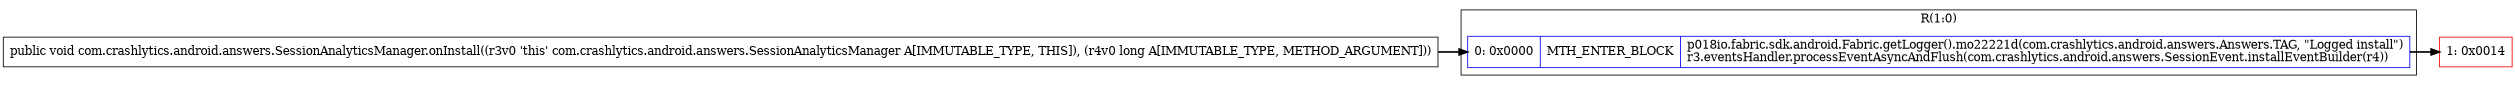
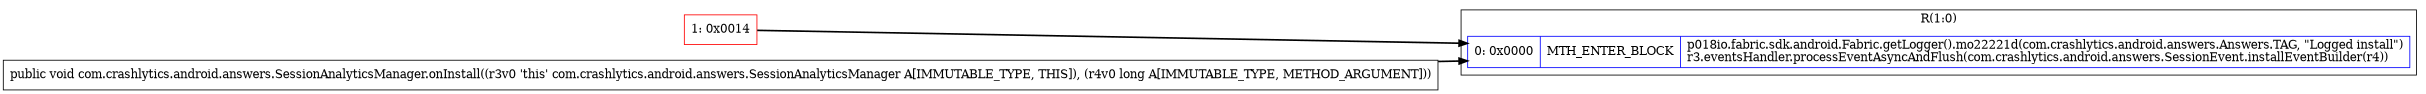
(2421, 52) -> (1108, 37)
